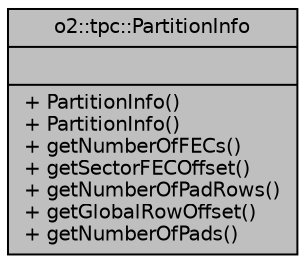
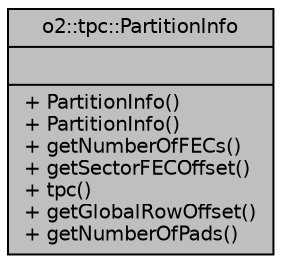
(153, 191) -> (58, 191)
